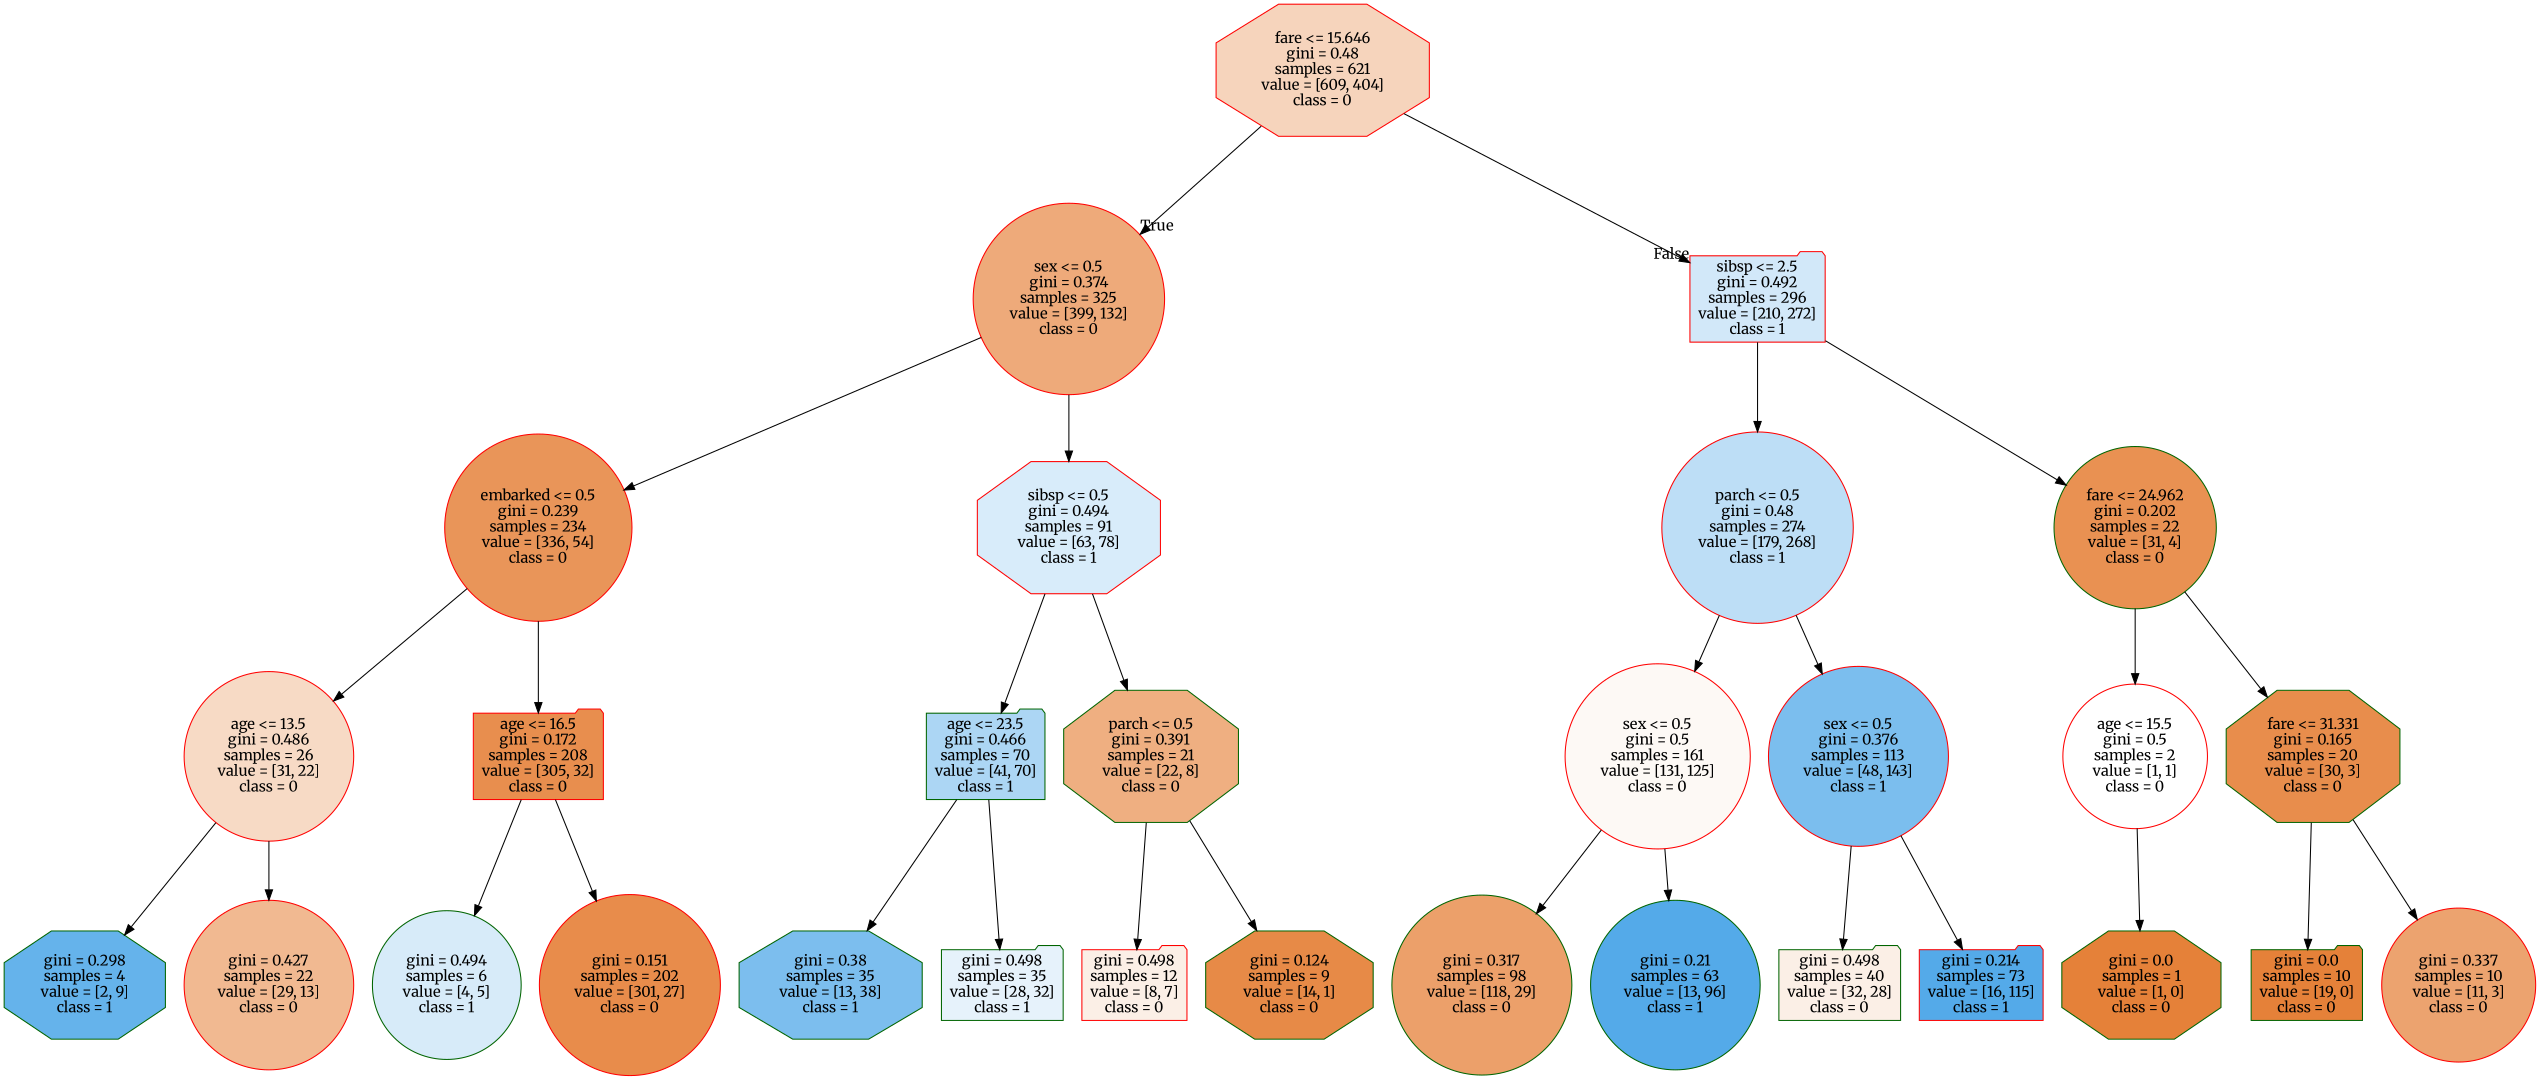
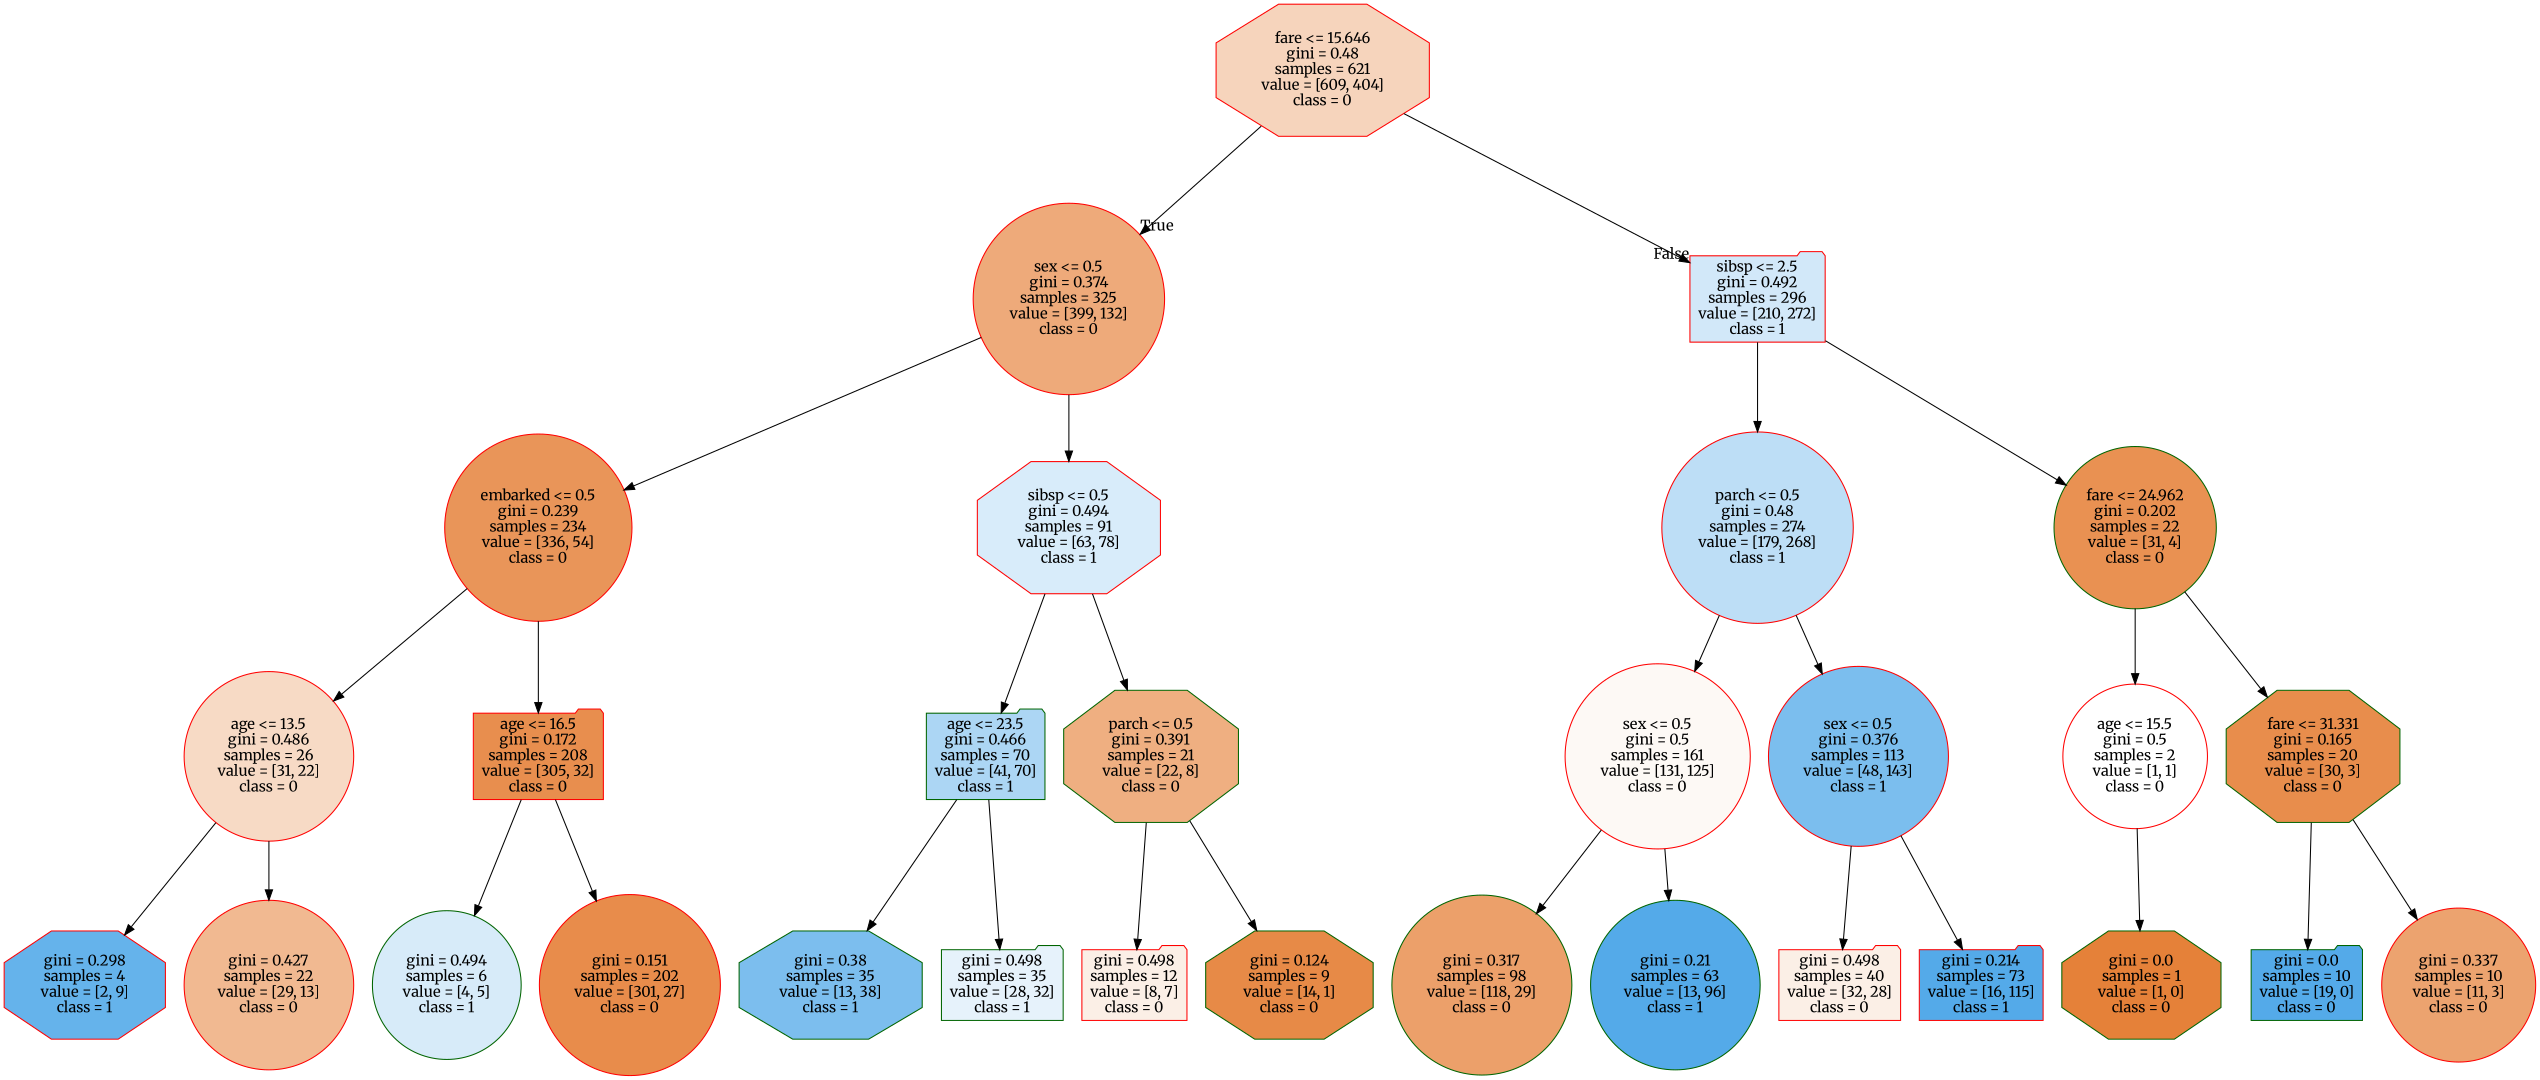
(85, 985) -> (85, 985)
(1840, 985) -> (1840, 985)
(2307, 985) -> (2307, 985)
